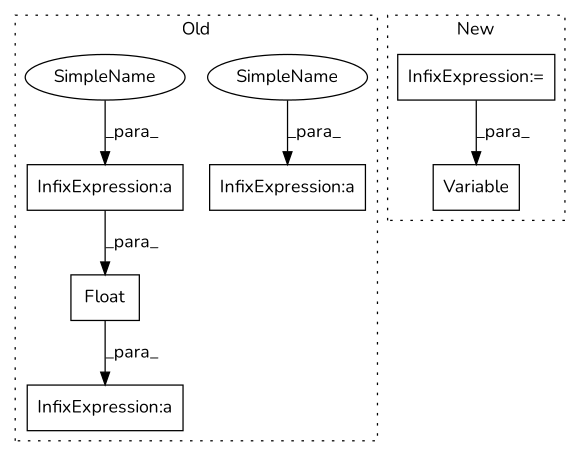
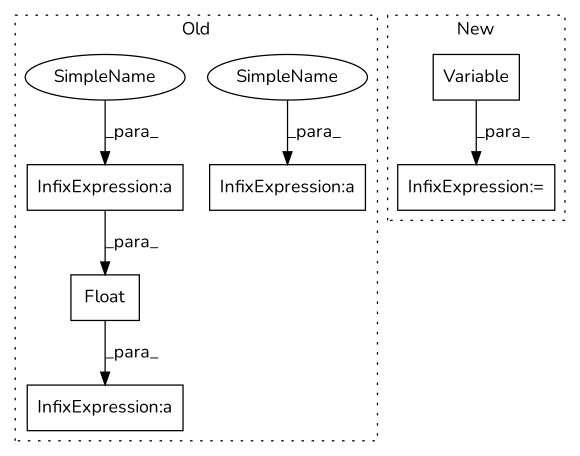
(476, 126) -> (476, 126)
